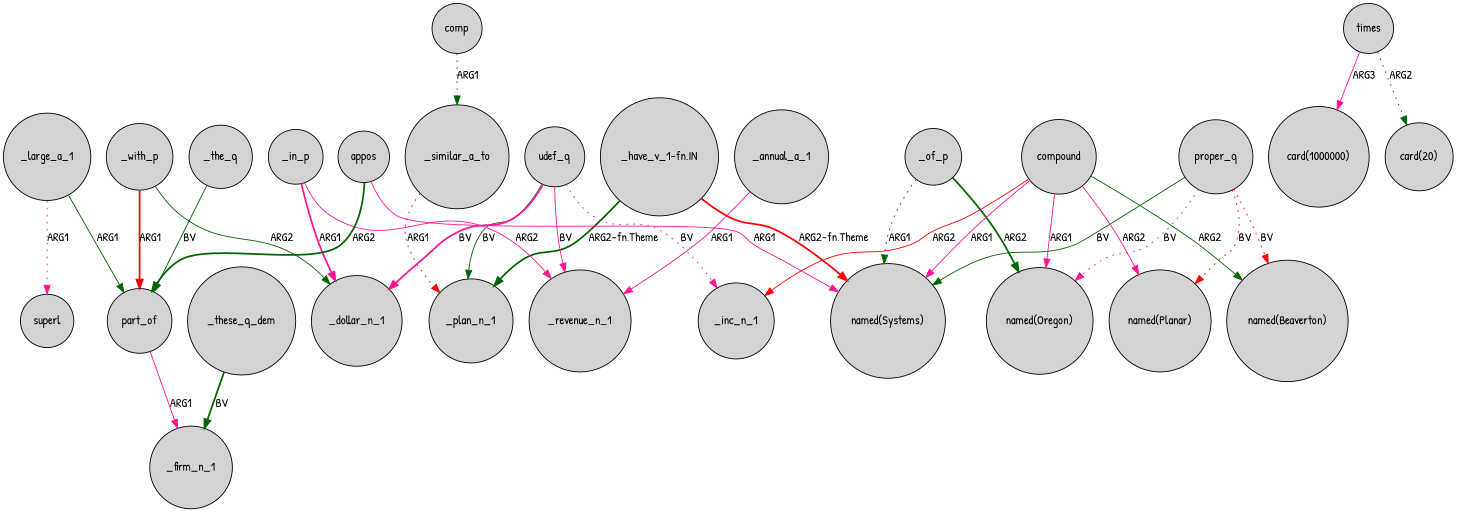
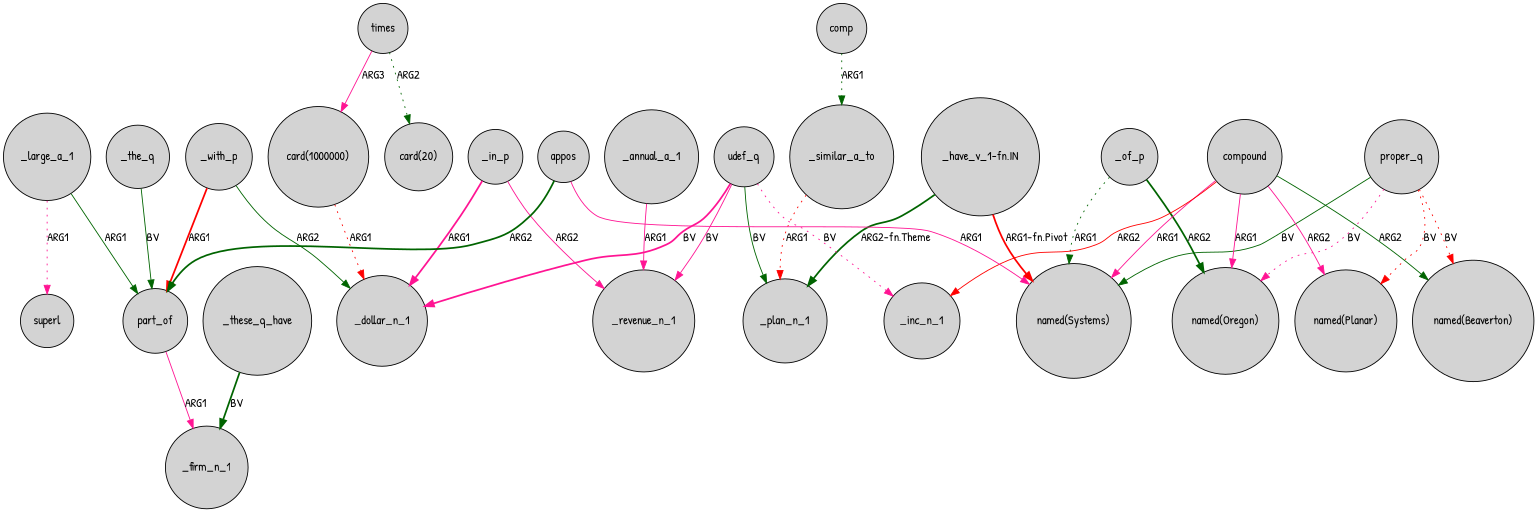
none -> (347, 238)
(834, 238) -> (1037, 238)
(242, 321) -> (257, 321)
